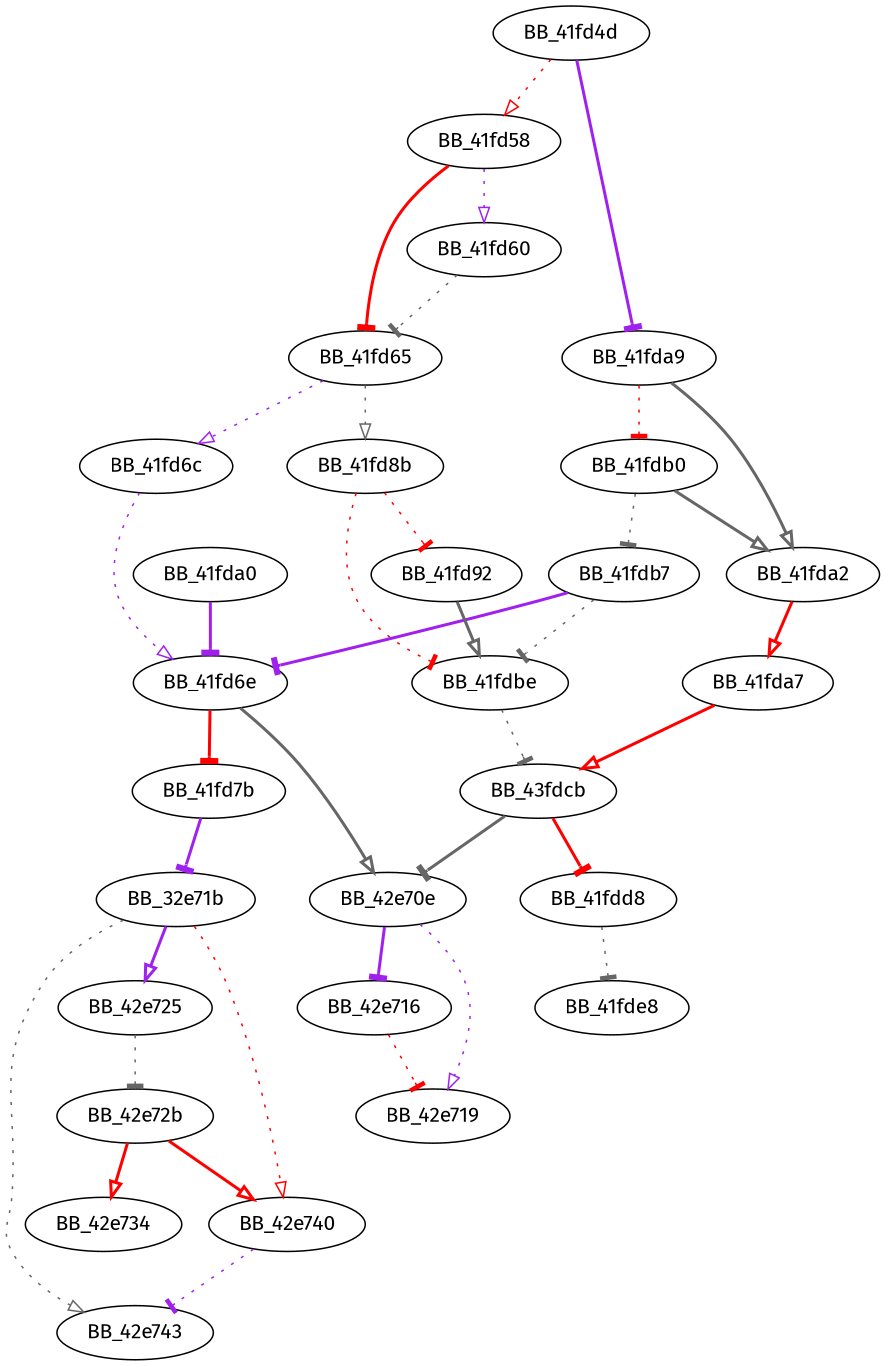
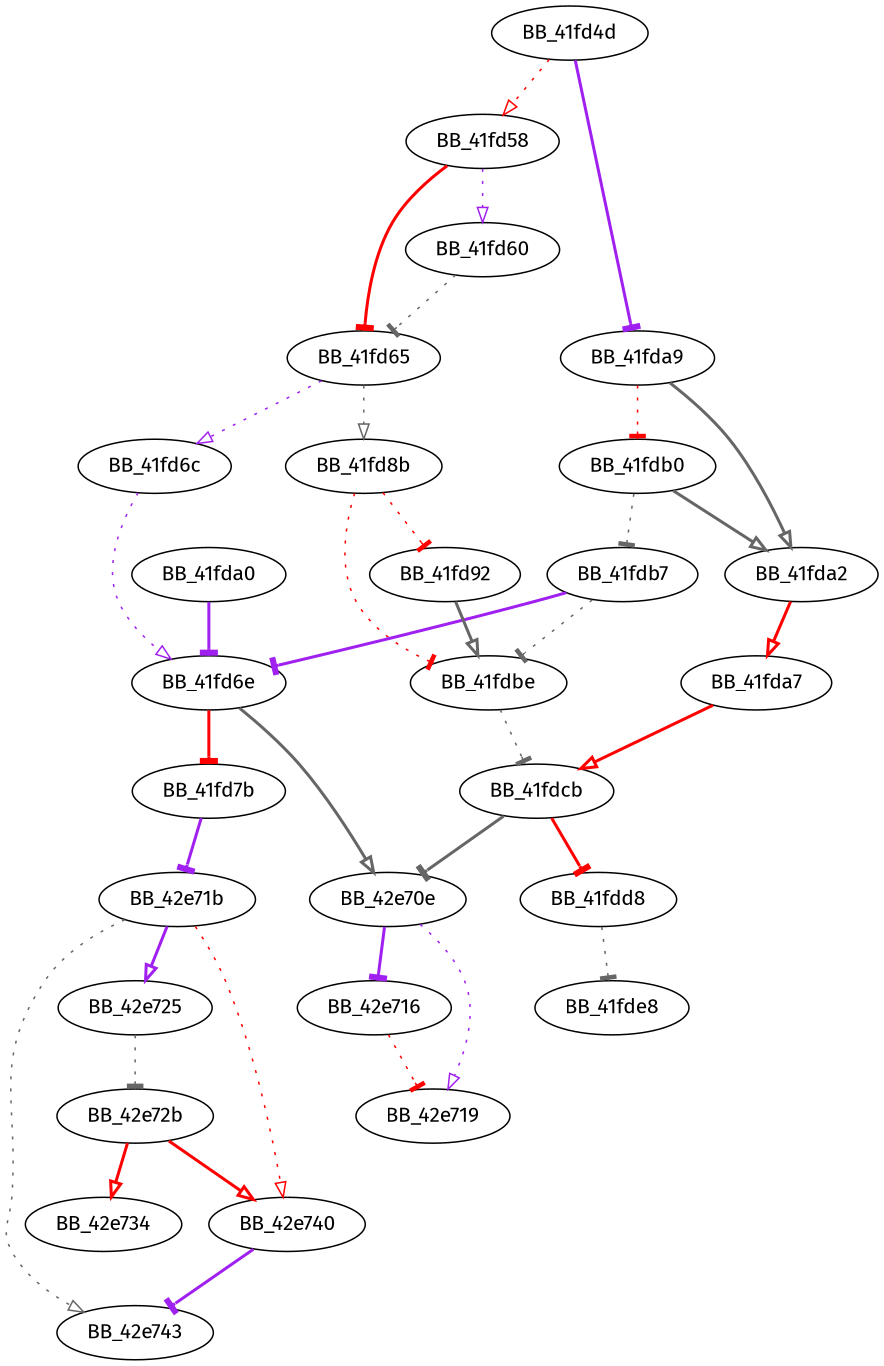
(538, 791) -> (537, 791)
(176, 899) -> (177, 899)
(214, 1276) -> (214, 1276)
